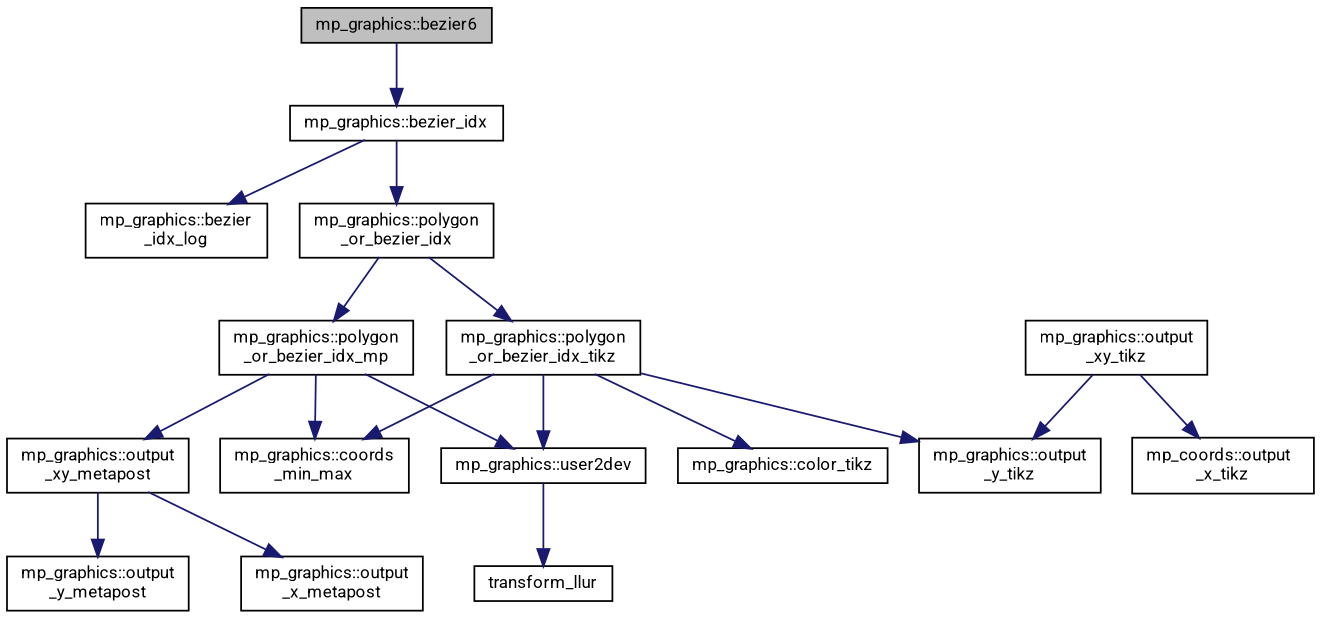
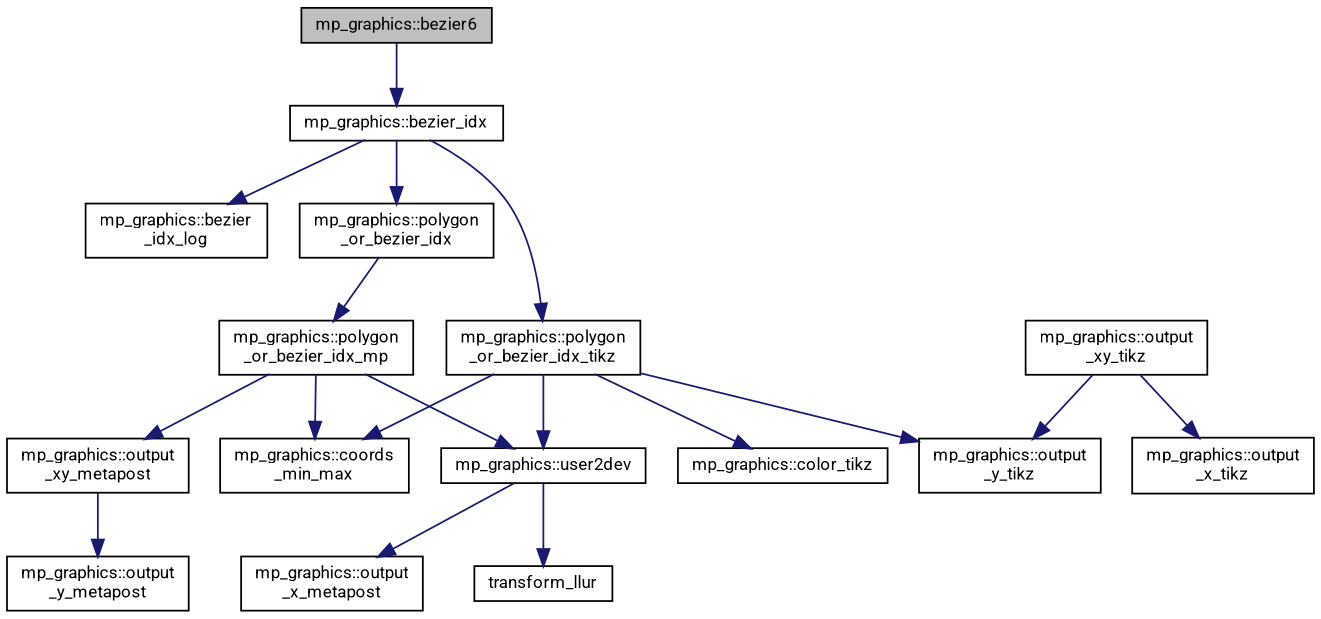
(463, 284) -> (509, 205)
(1223, 466) -> (1223, 466)
(207, 521) -> (454, 516)
